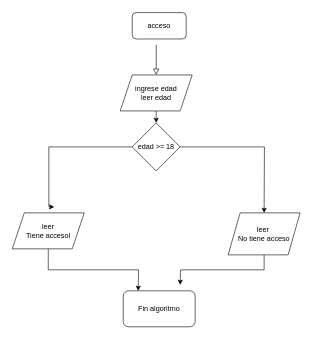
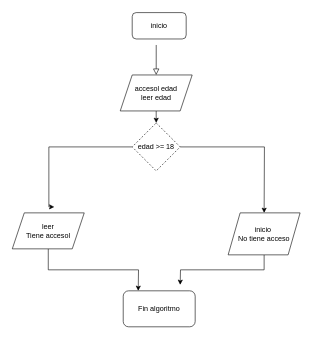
(159, 26) -> (159, 26)
(156, 93) -> (156, 93)
(156, 147) -> (156, 147)
(264, 234) -> (264, 234)
